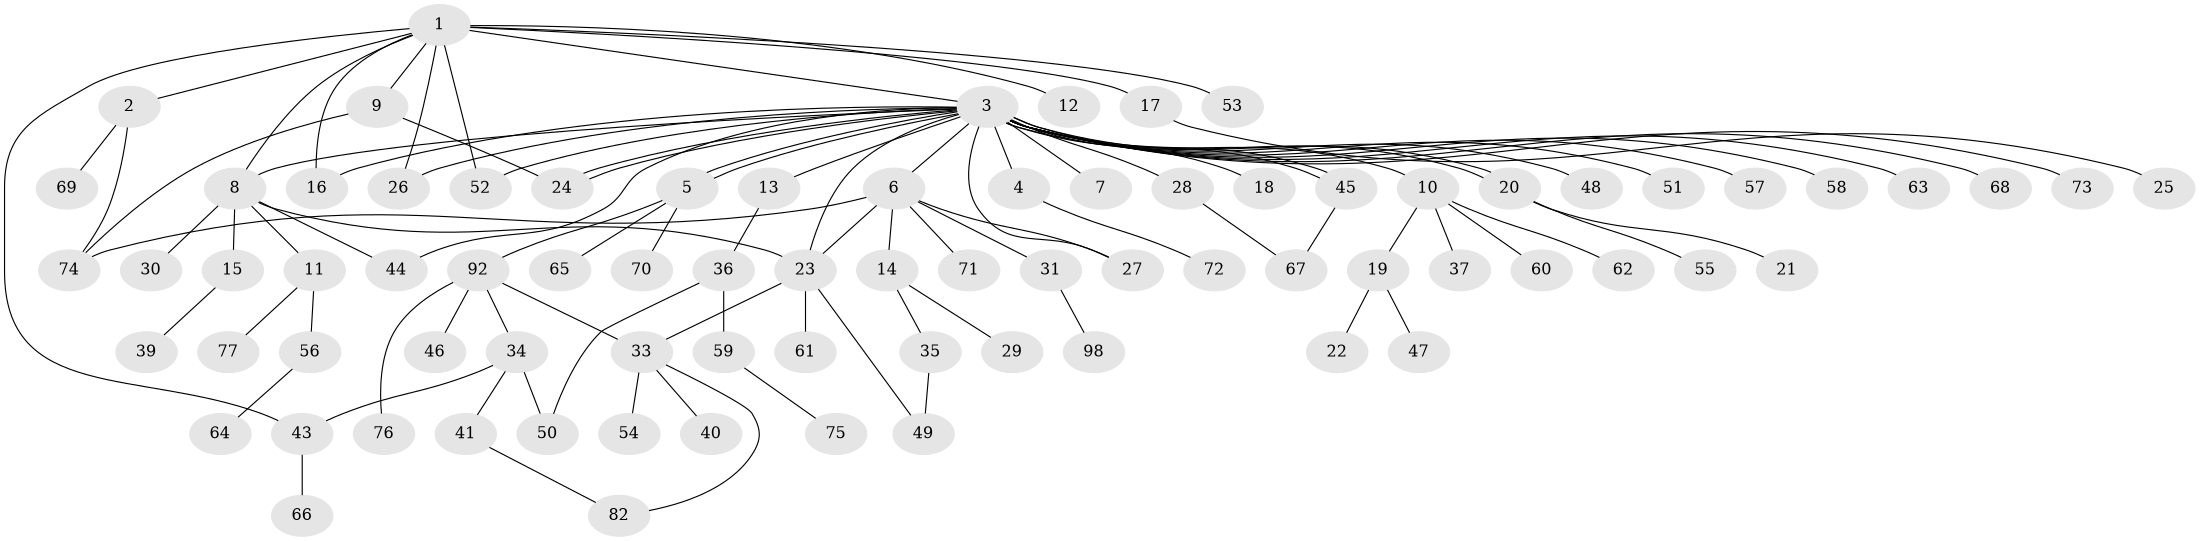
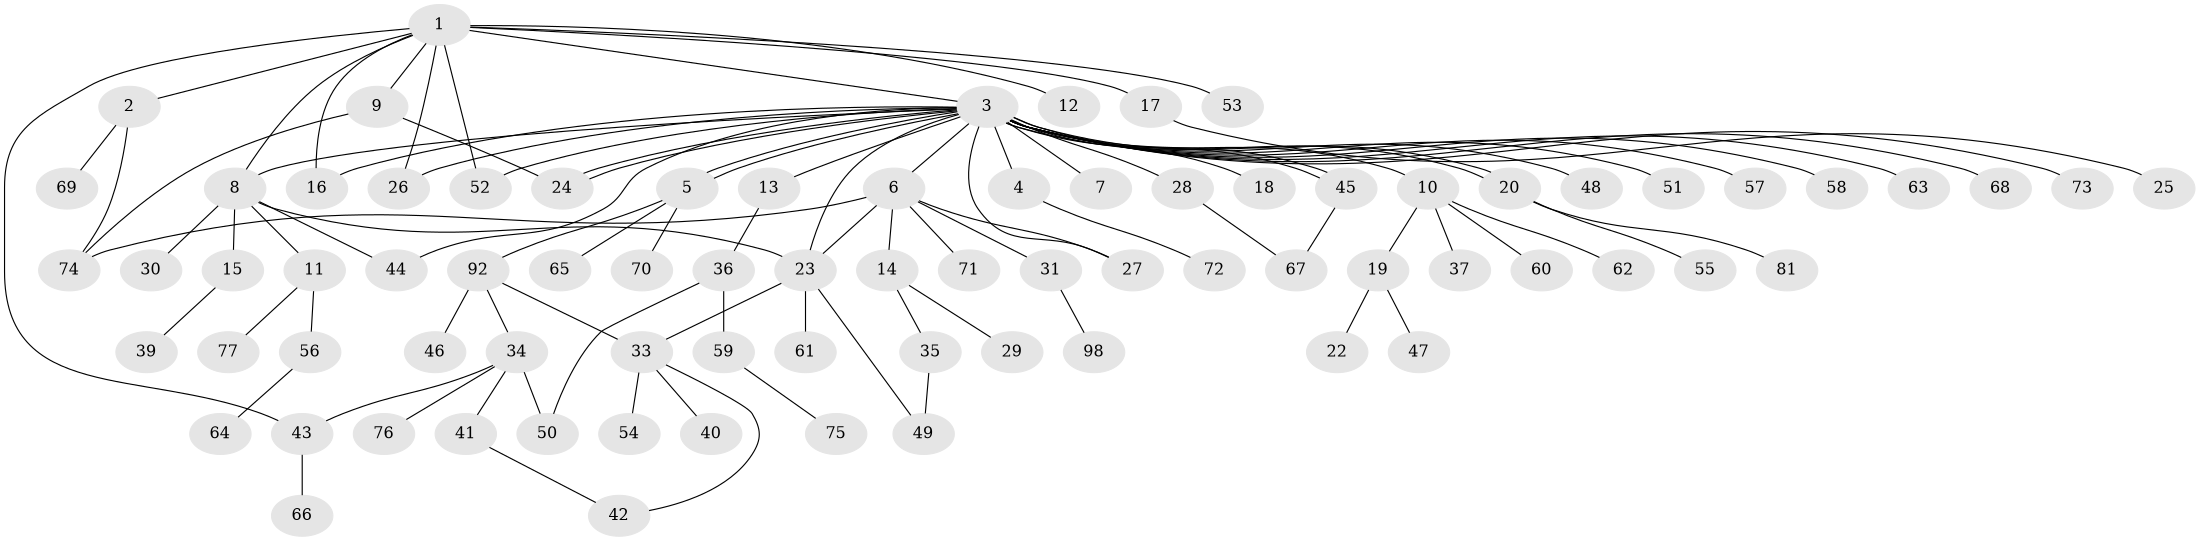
(1787, 270) -> (1787, 270)
(393, 334) -> (451, 393)
(619, 516) -> (619, 516)
